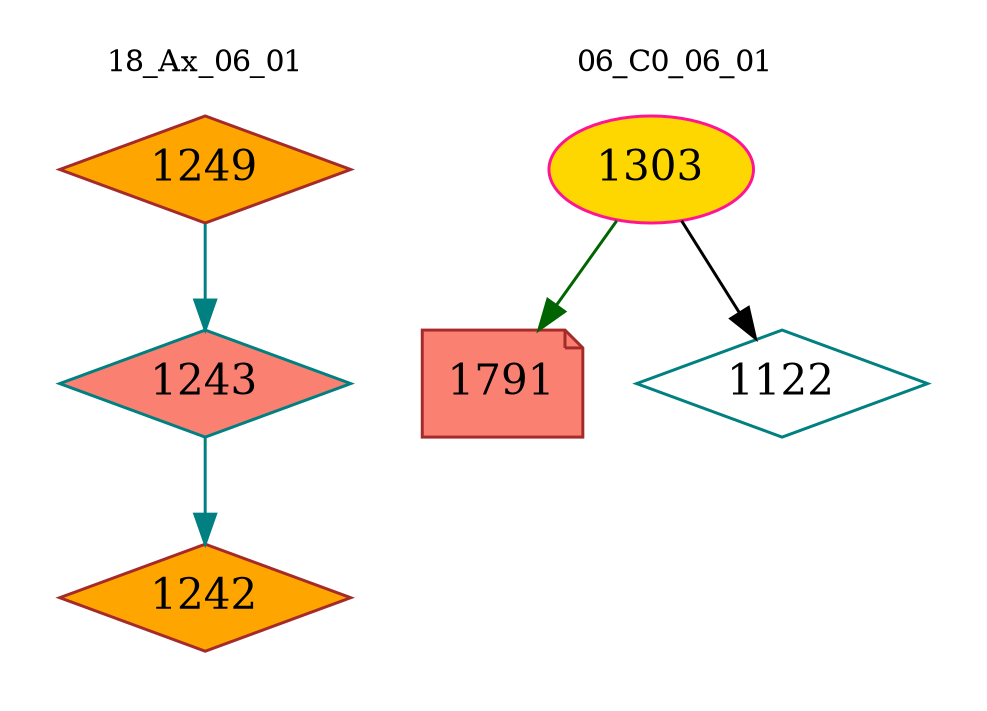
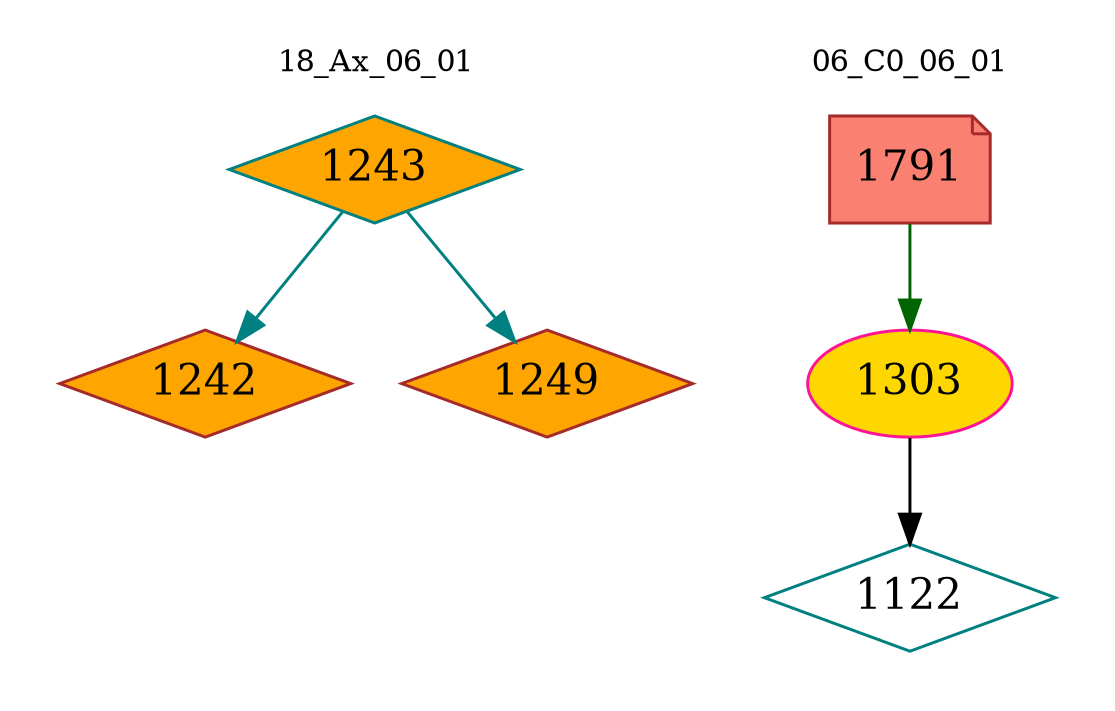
(205, 262) -> (451, 265)
(587, 263) -> (910, 262)
(205, 384) -> (375, 169)
